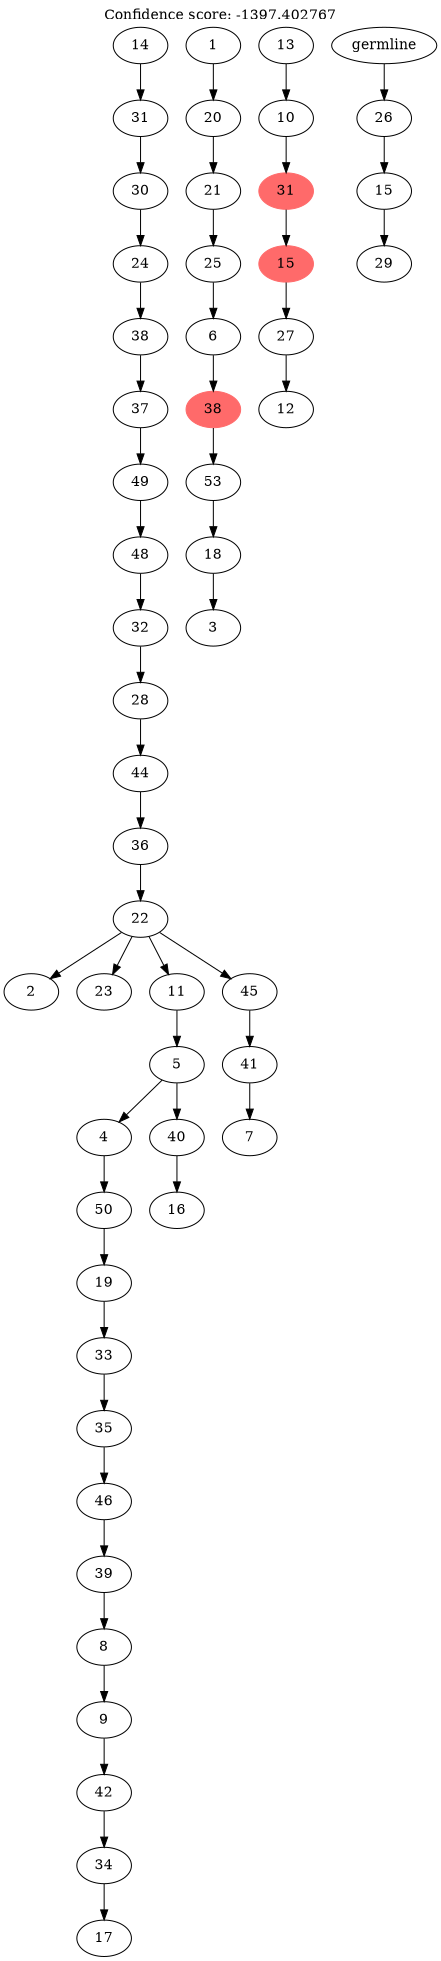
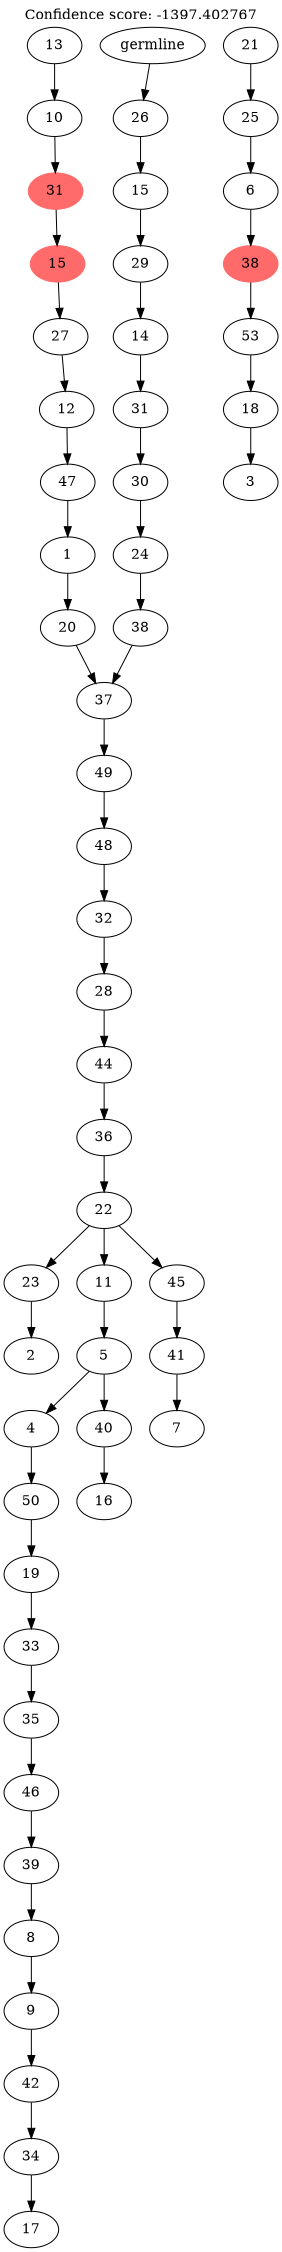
(213, 150) -> (84, 660)
none -> (141, 295)
none -> (68, 482)
(90, 953) -> (31, 1315)
